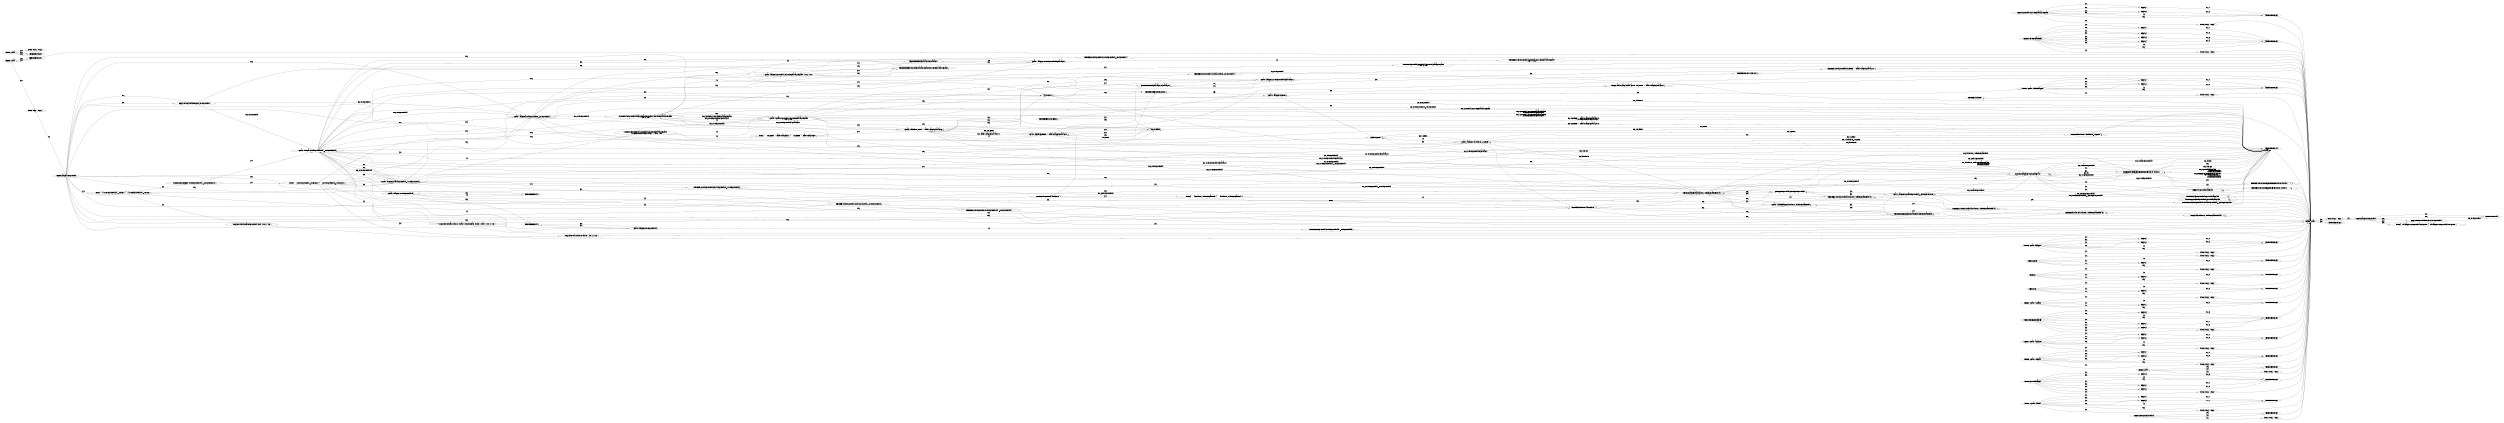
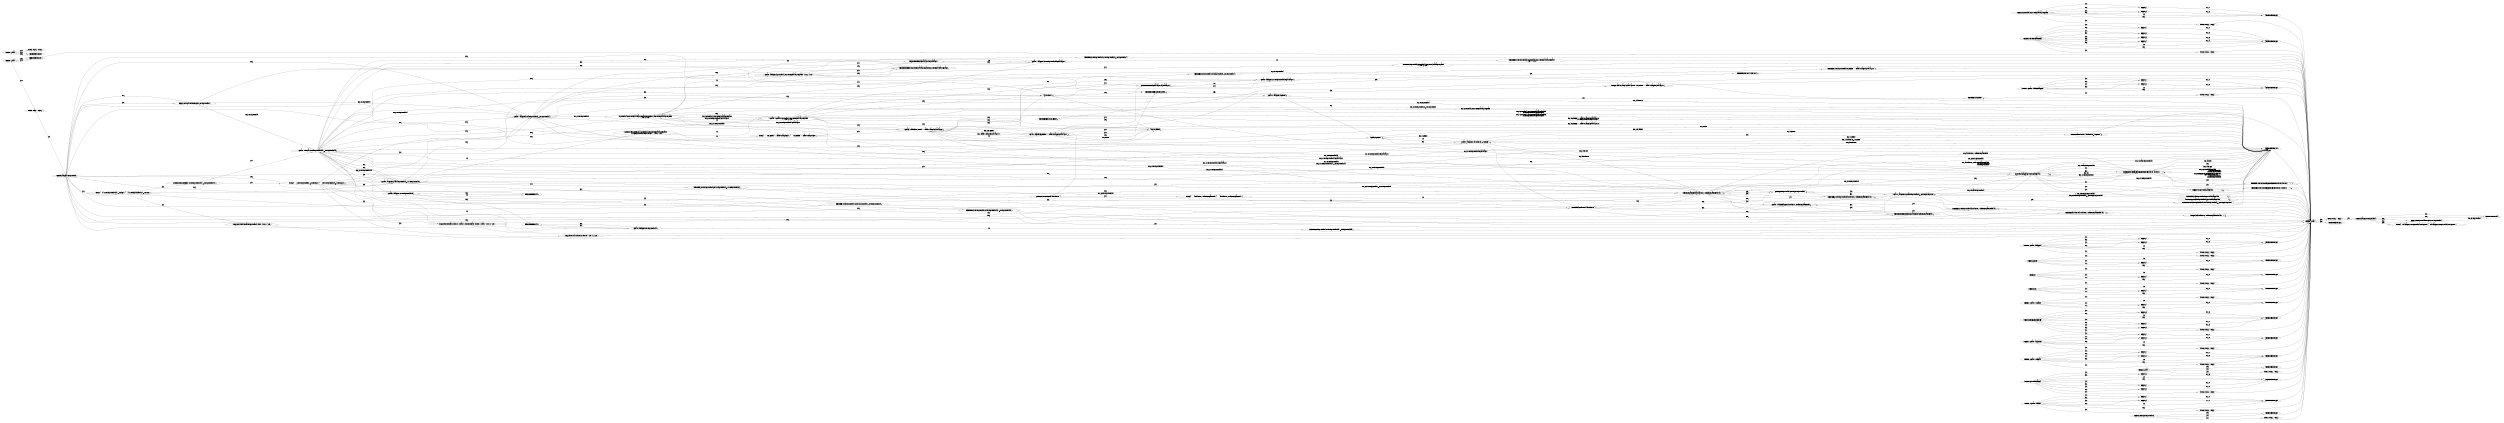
(1655, 93) -> (1626, 99)
(1331, 200) -> (1331, 200)
